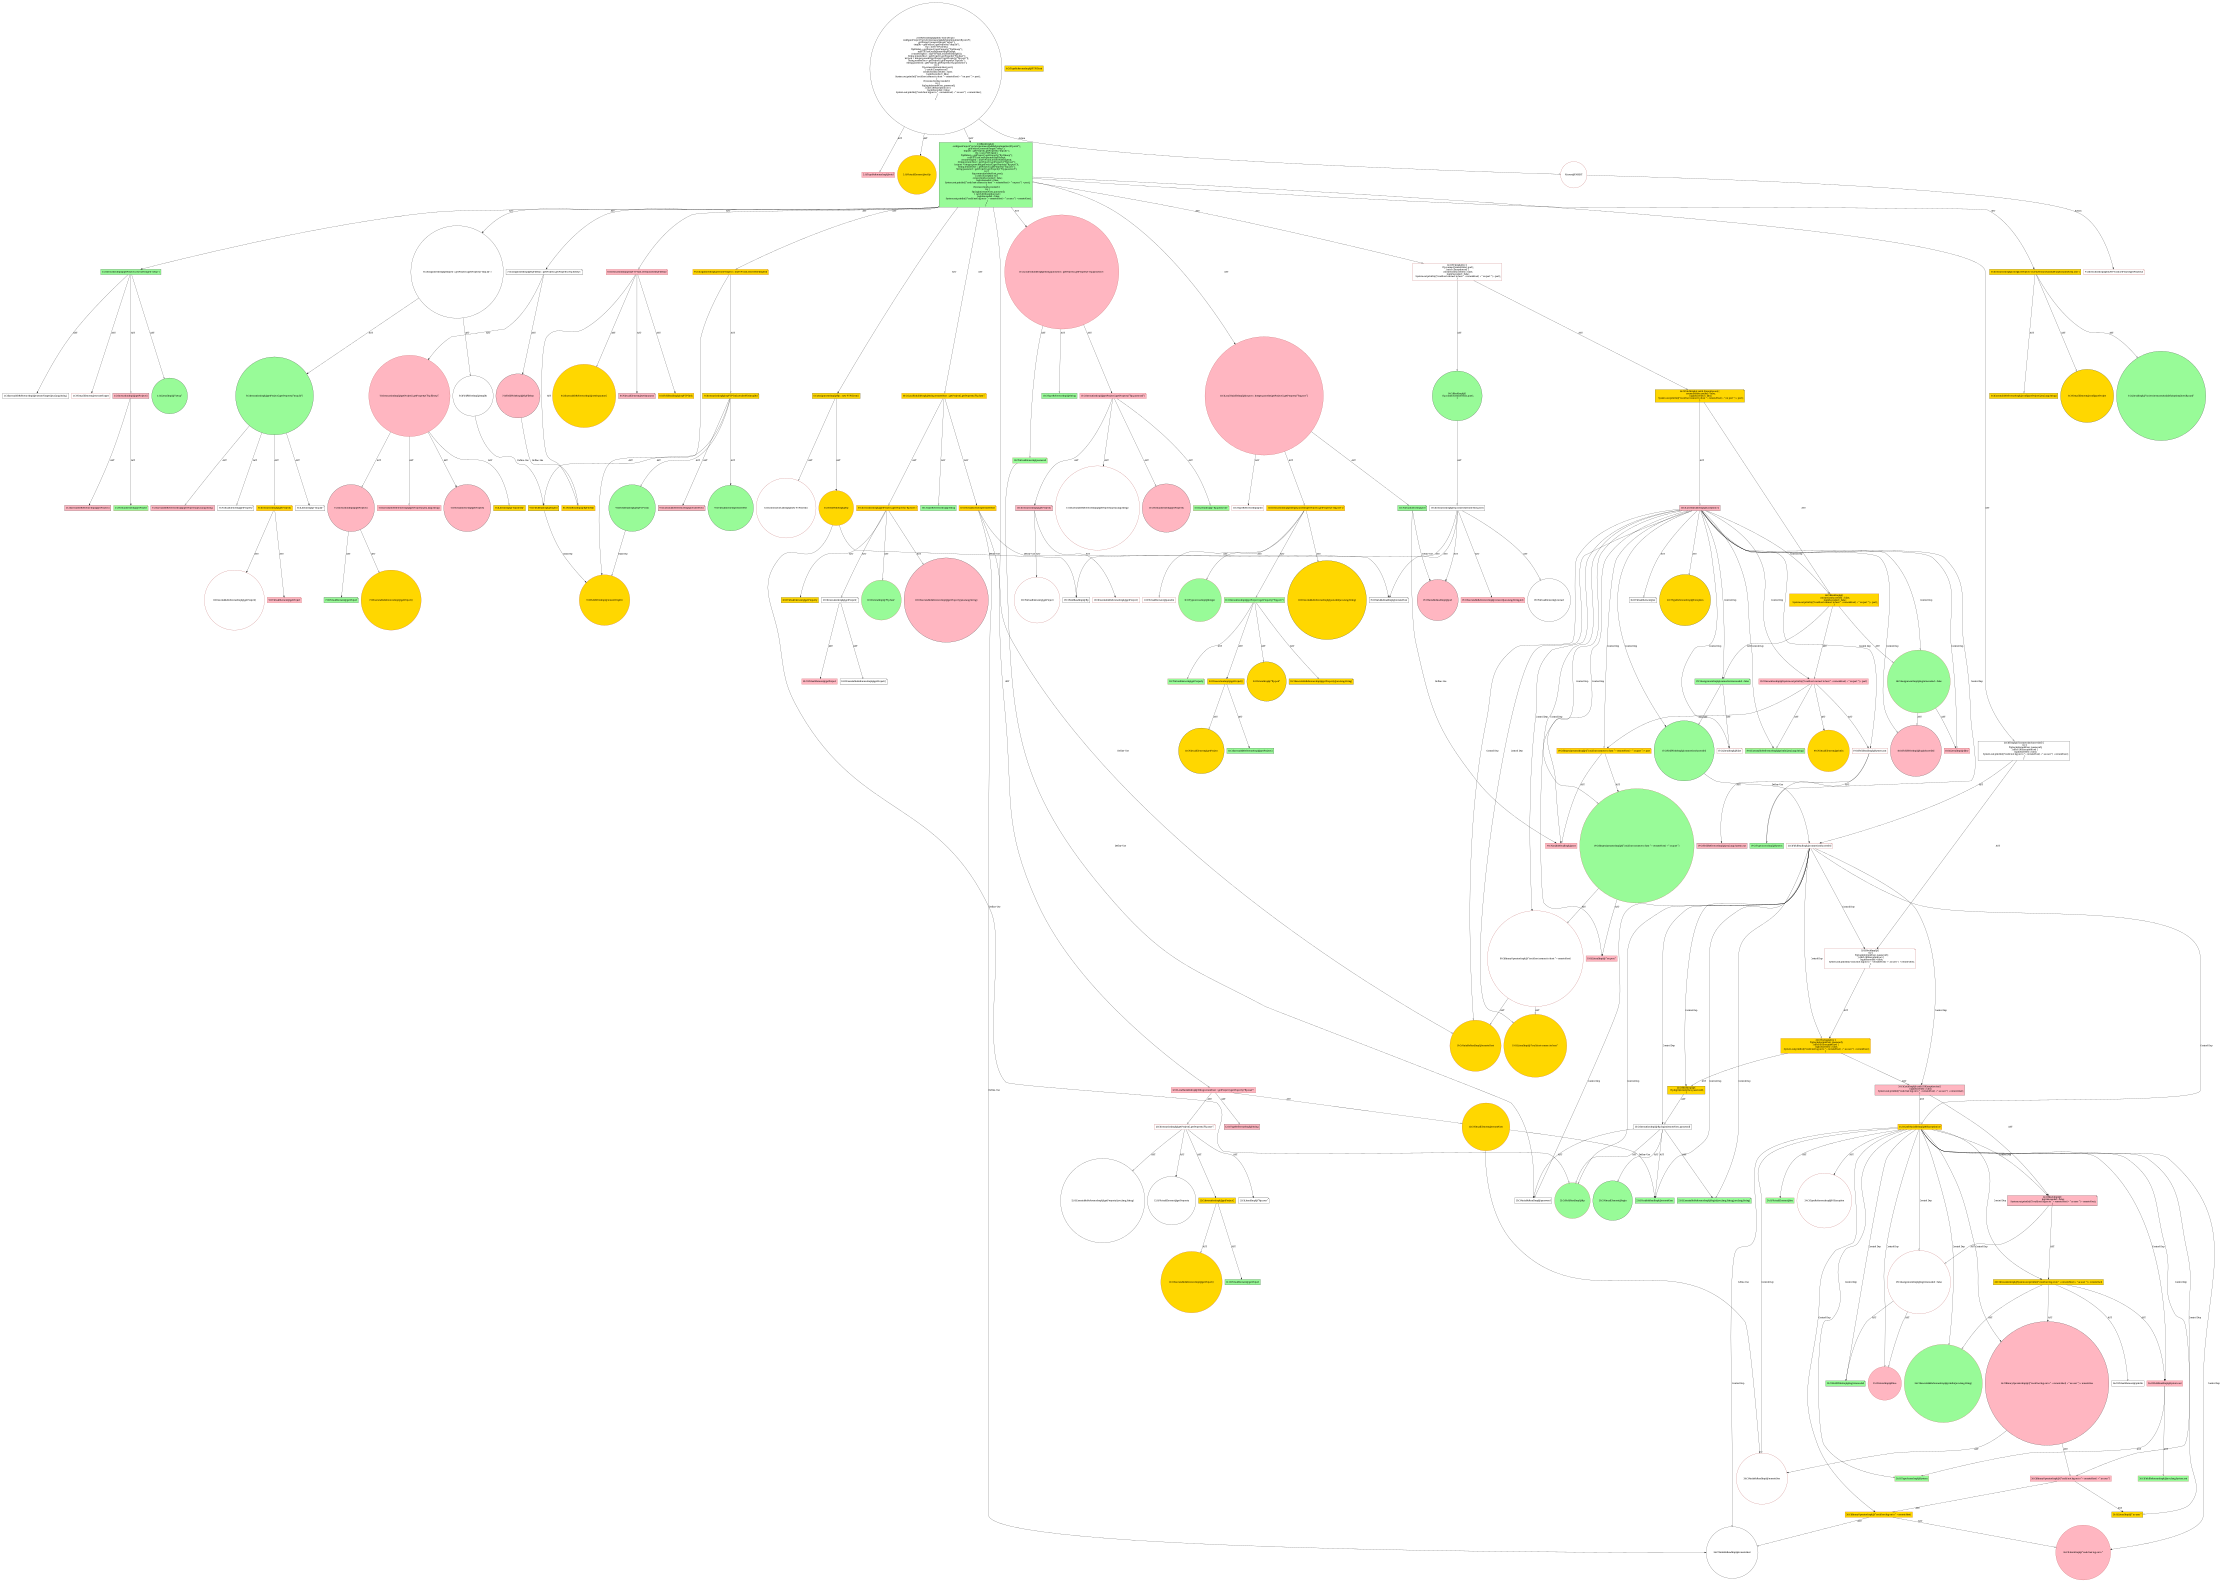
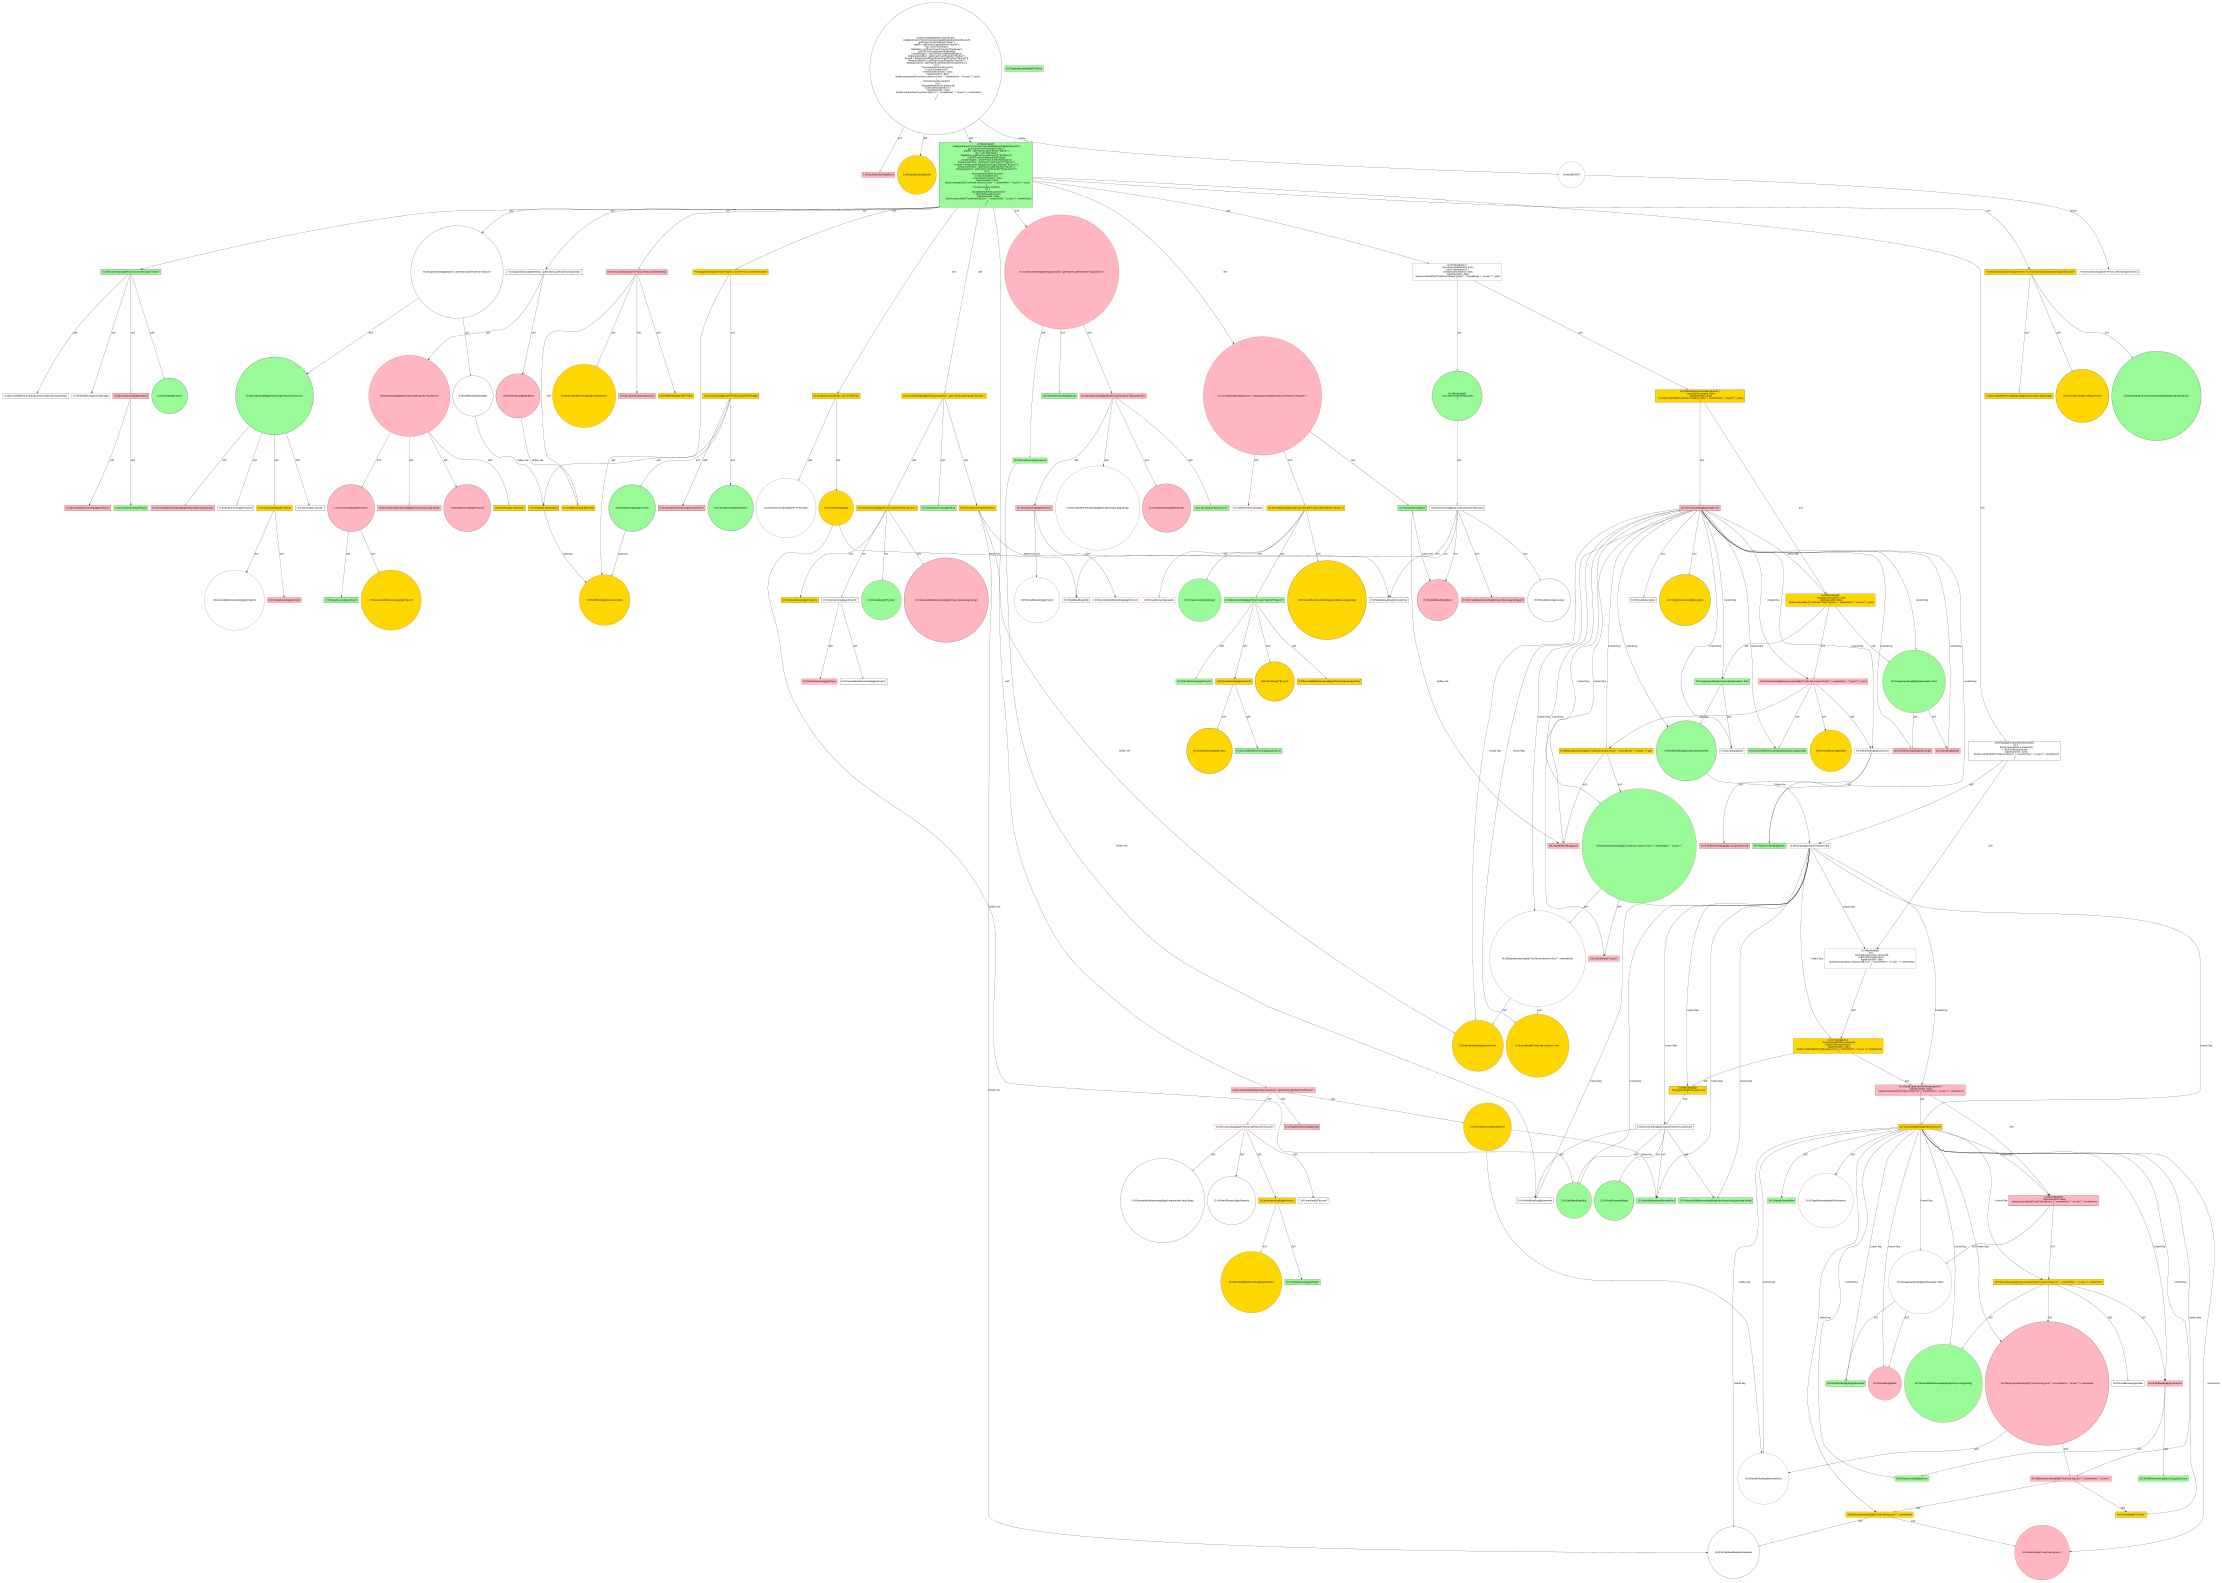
(1024, 69) -> (1024, 69)
(1916, 751) -> (1912, 751)
(1810, 846) -> (1810, 846)
